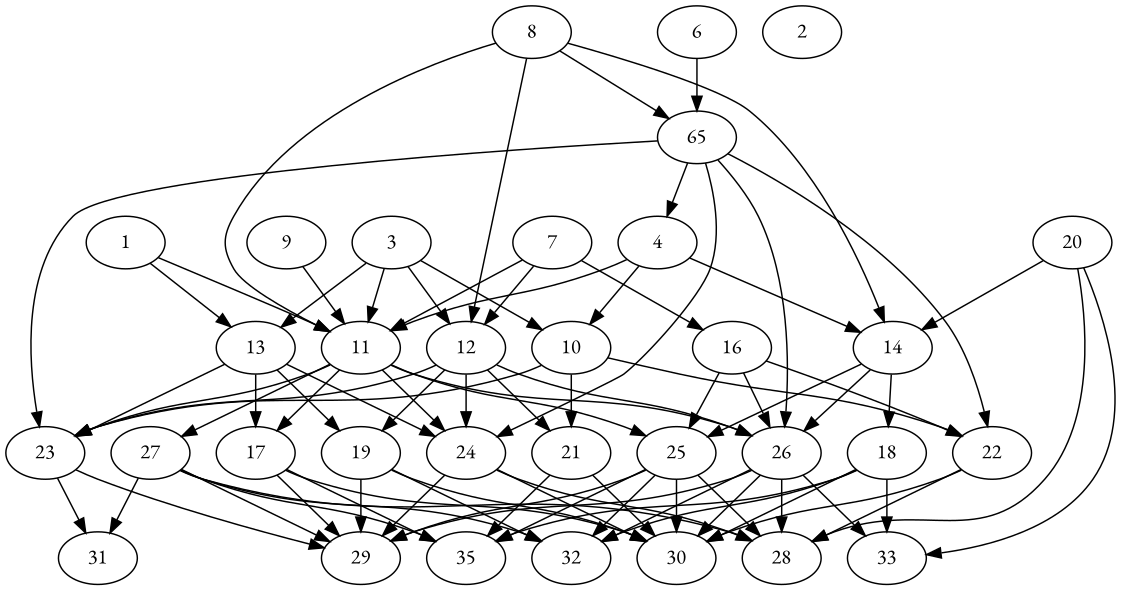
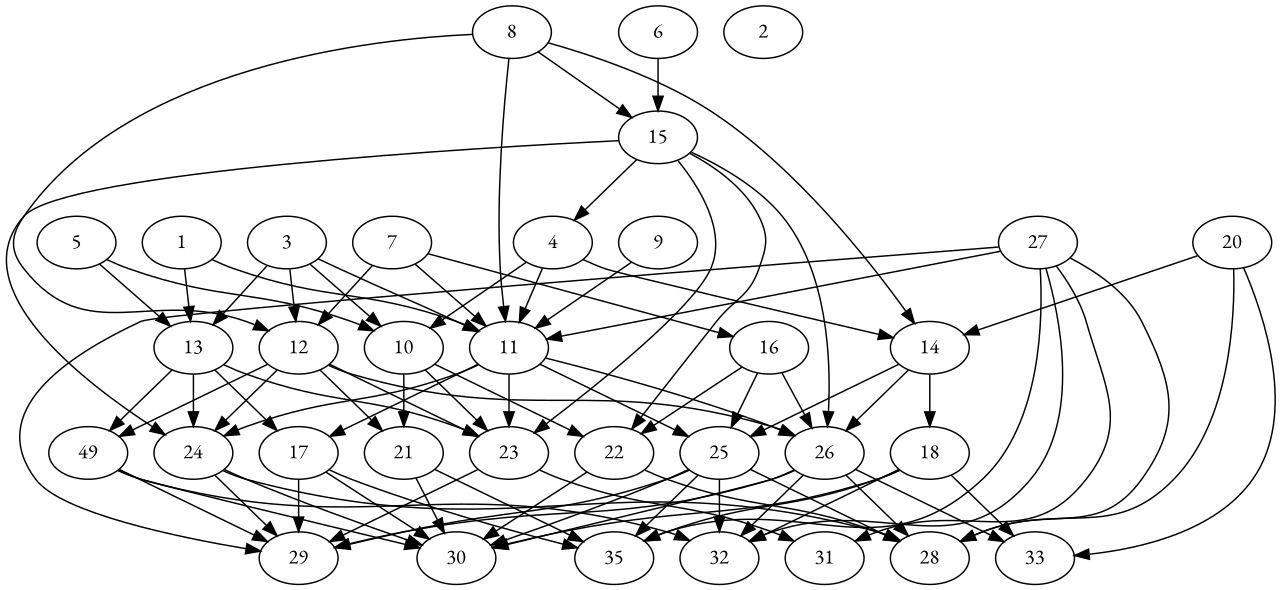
(697, 137) -> (658, 137)
none -> (77, 243)
(232, 412) -> (781, 294)
(361, 453) -> (88, 453)
